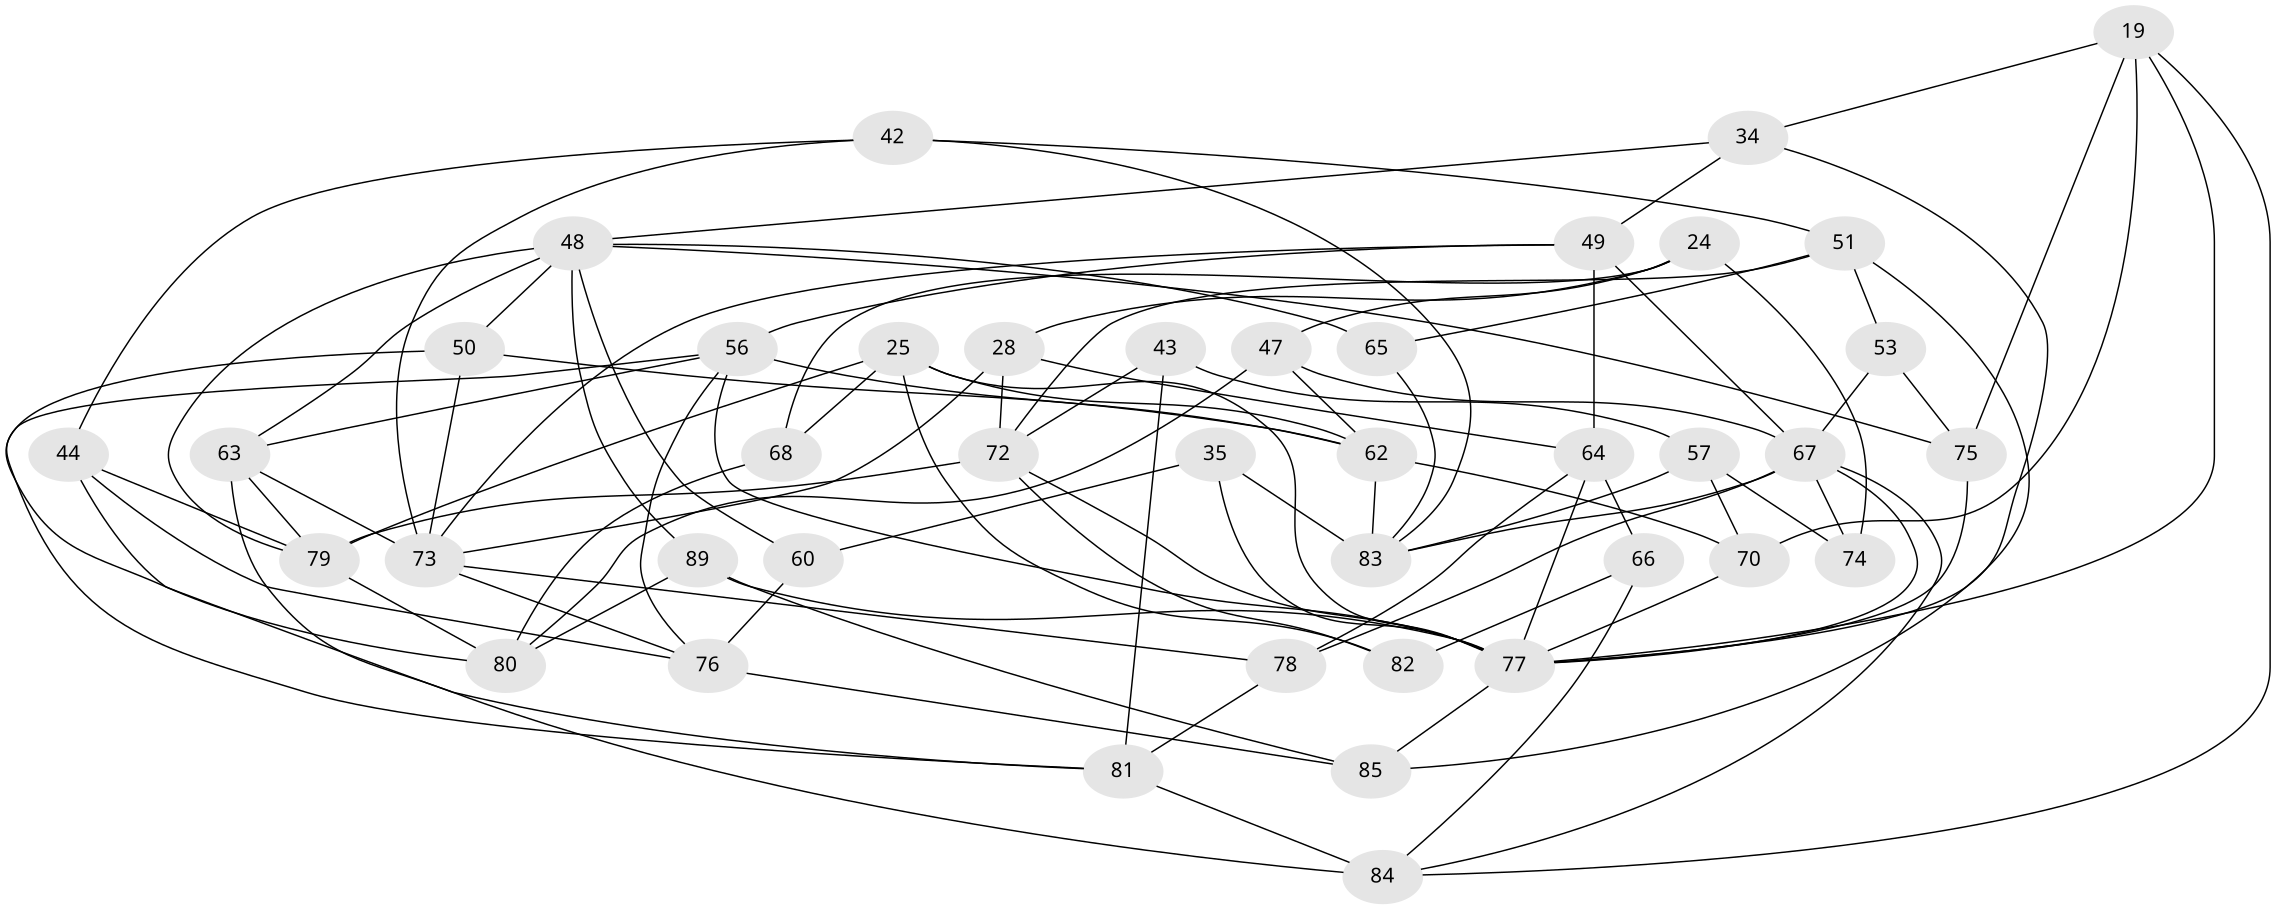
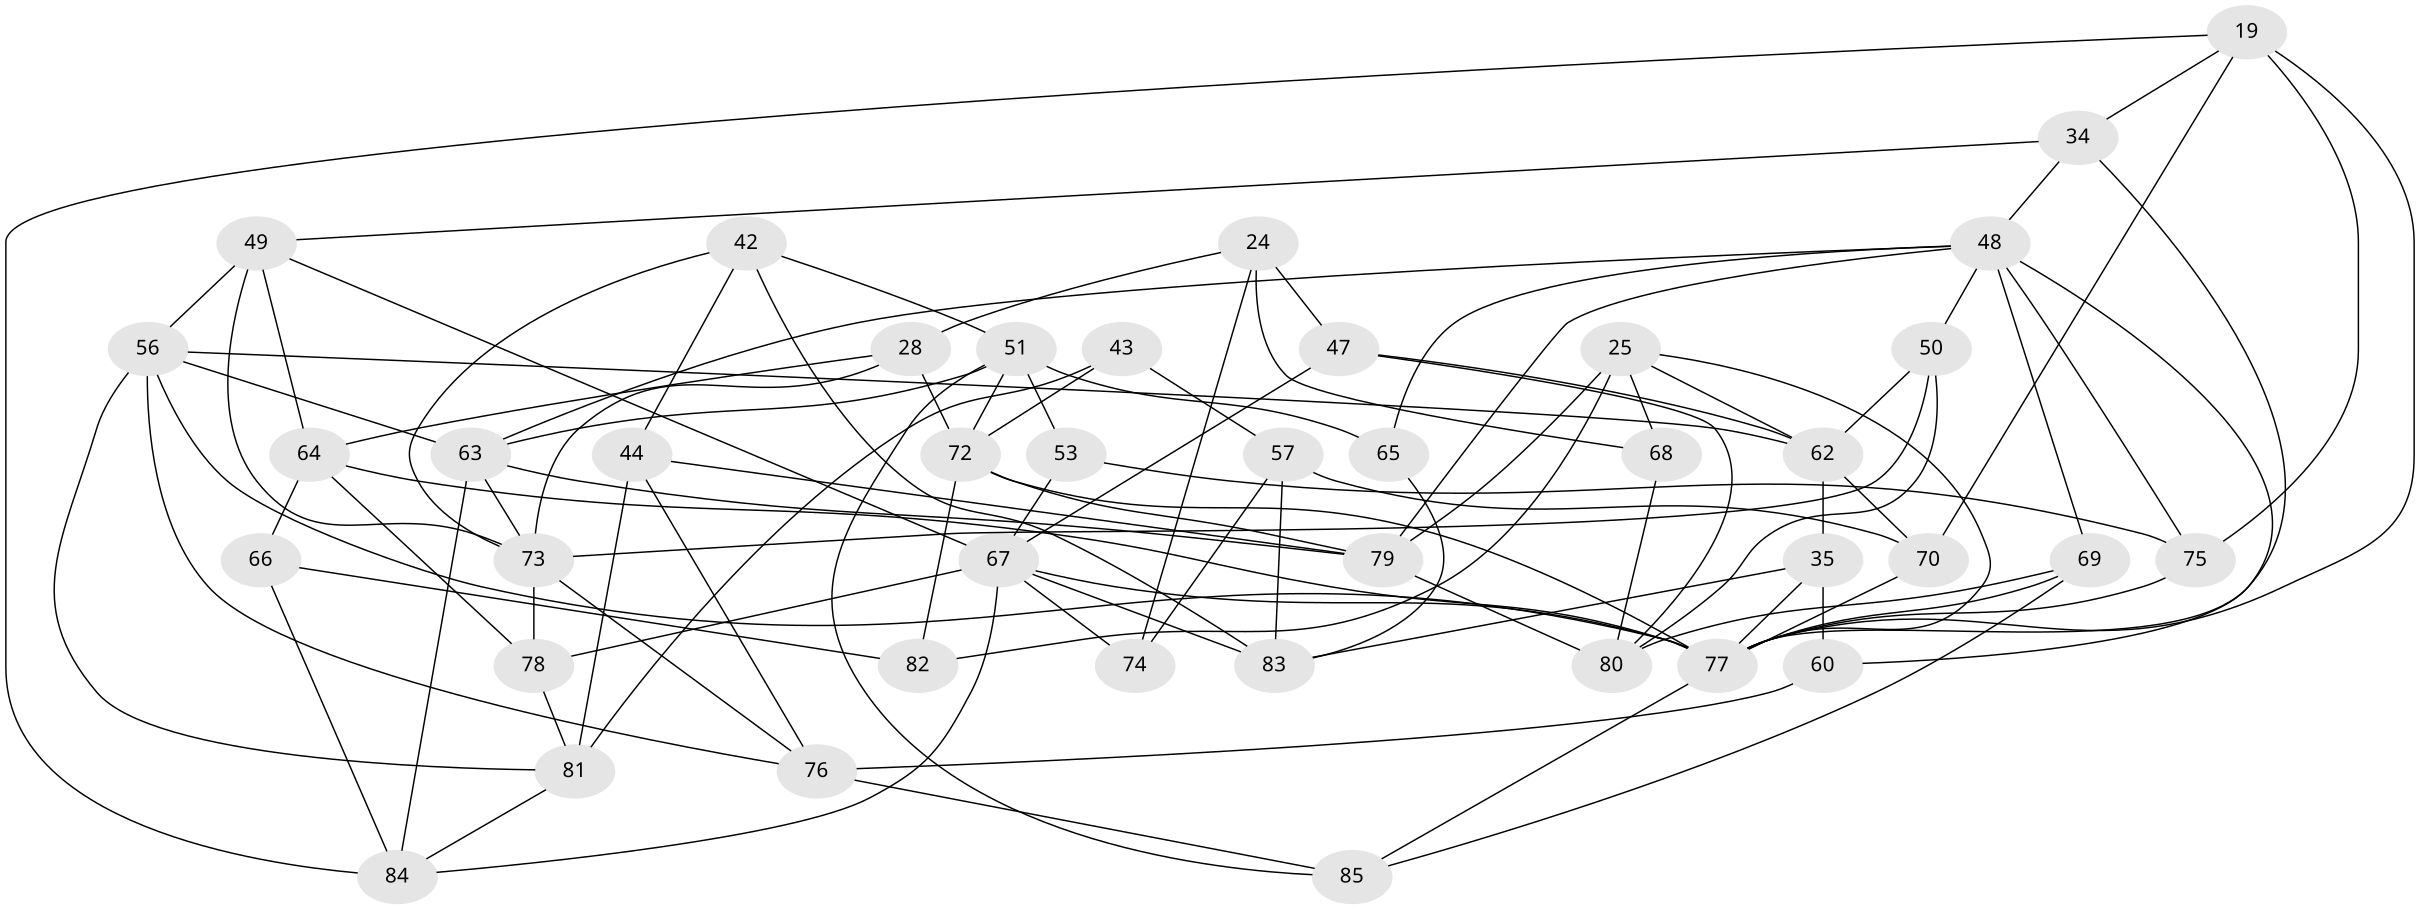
none -> (748, 410)
(1374, 508) -> (1823, 508)
(698, 560) -> (2090, 560)
